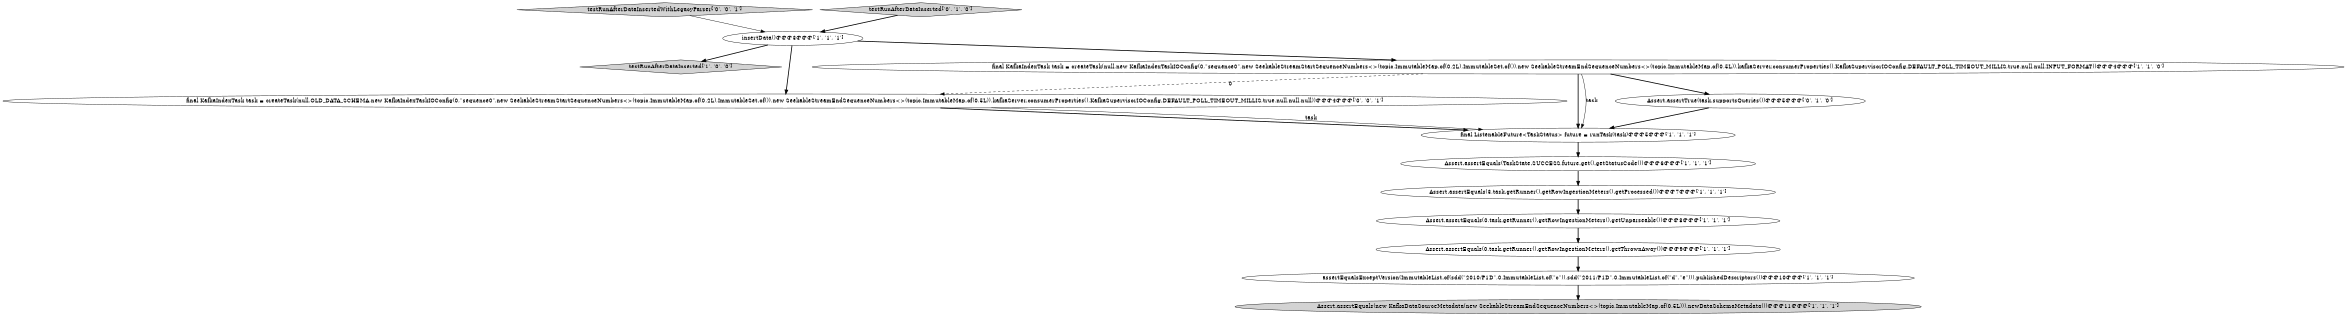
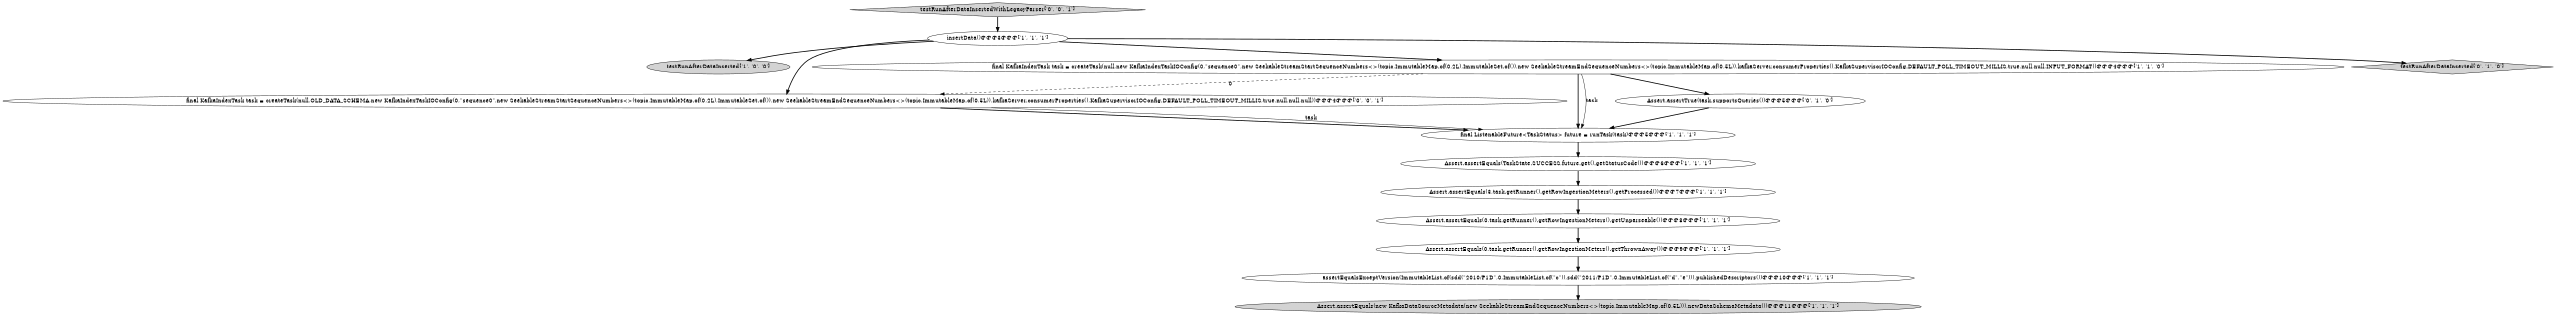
(725, 23) -> (998, 22)
(861, 23) -> (1735, 44)
(681, 67) -> (718, 67)
